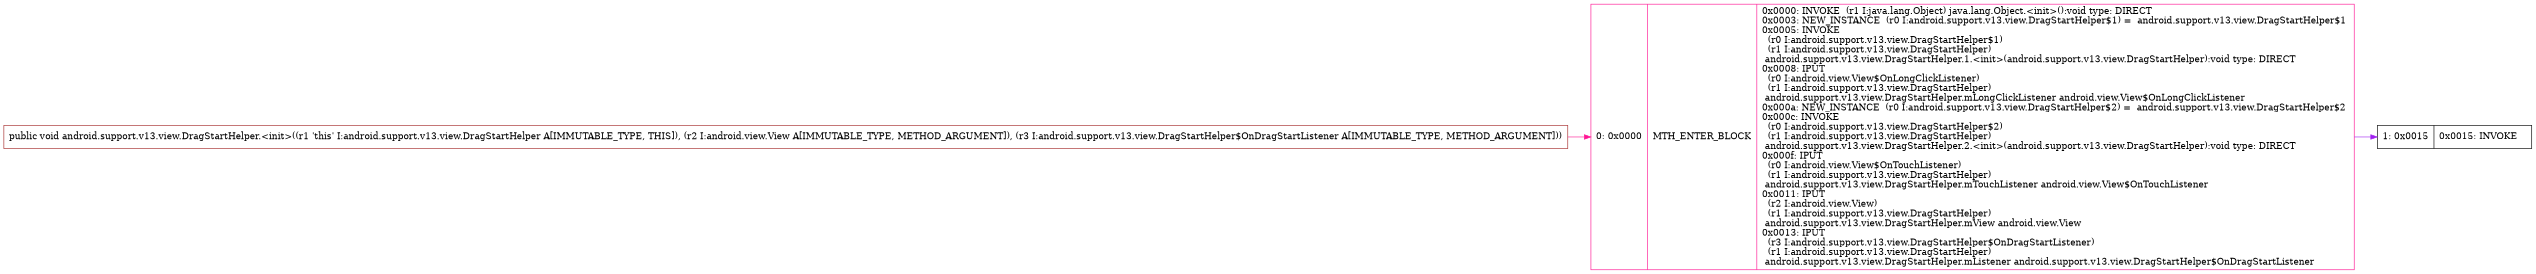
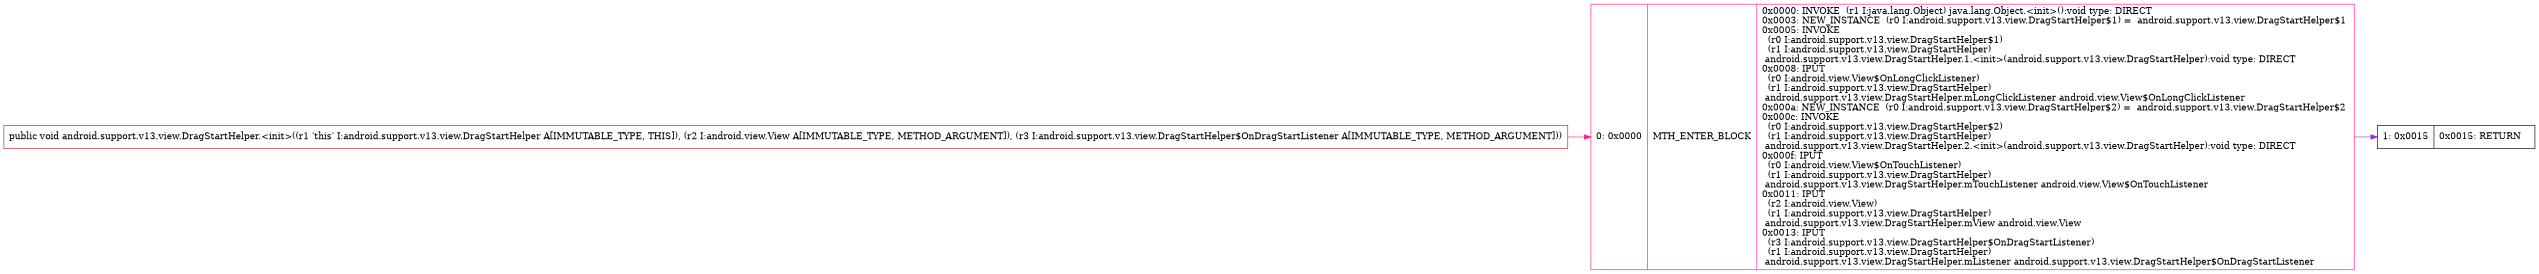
(2483, 137) -> (2484, 137)
